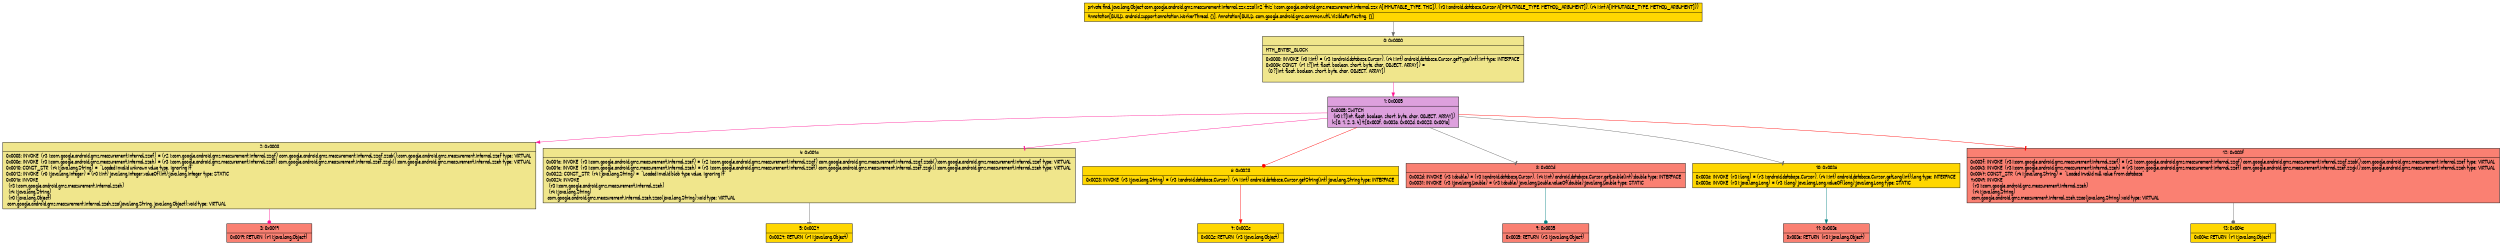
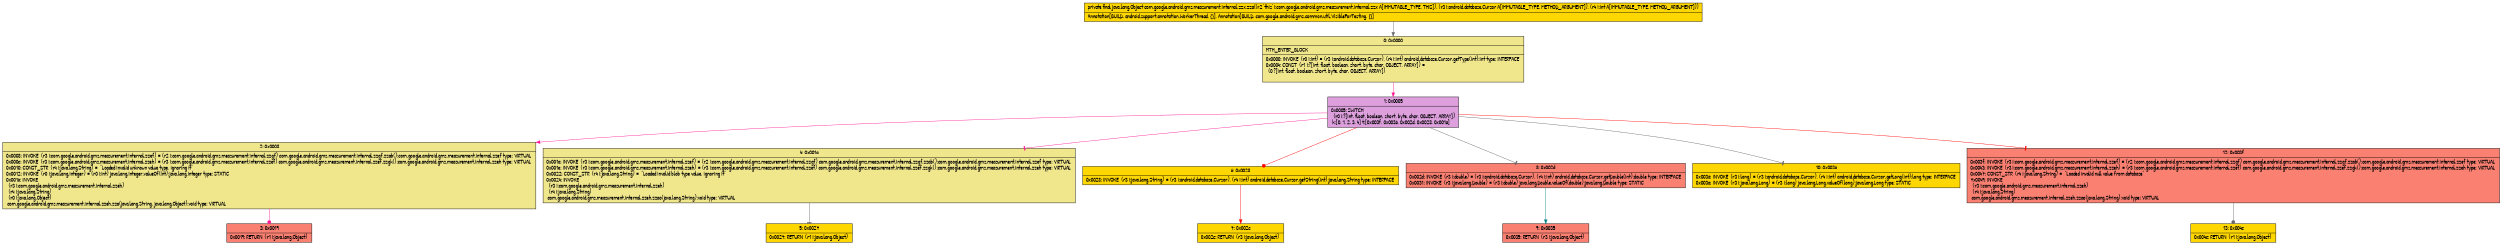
(1546, 204) -> (1546, 204)
(1826, 233) -> none
